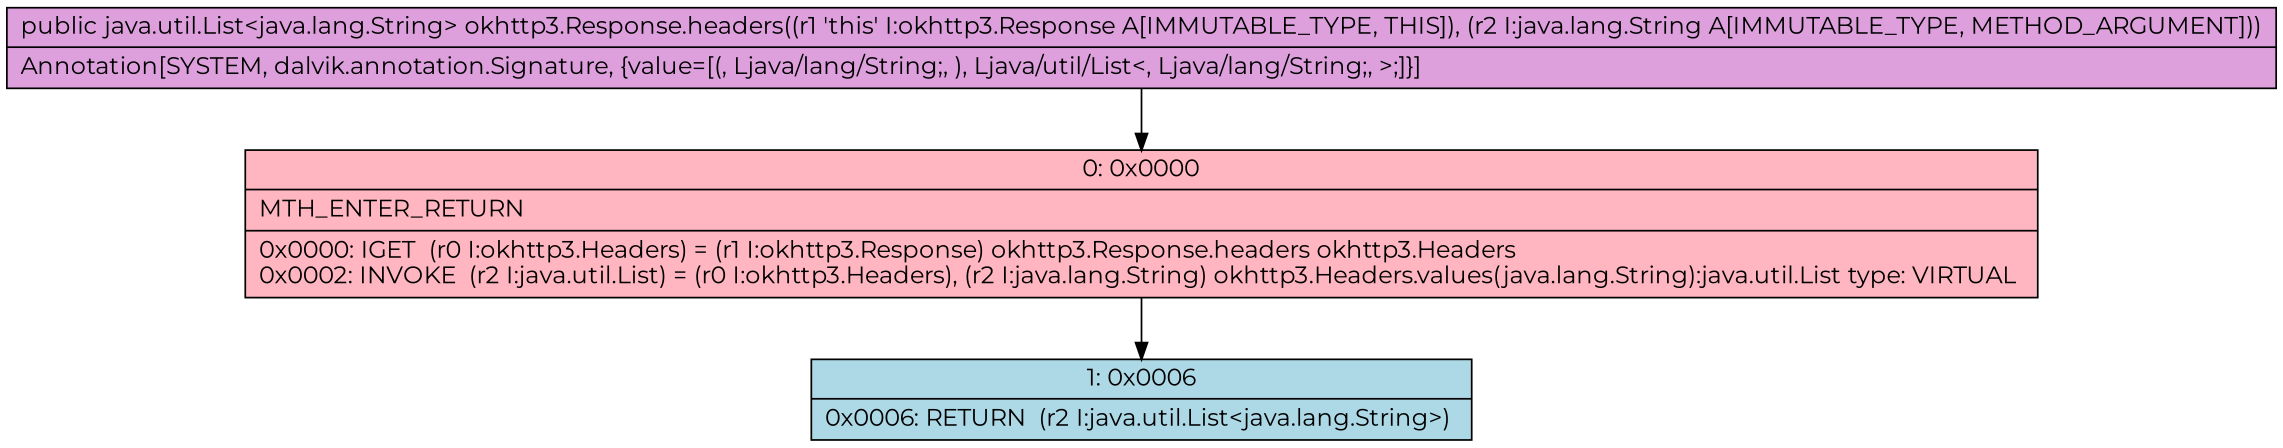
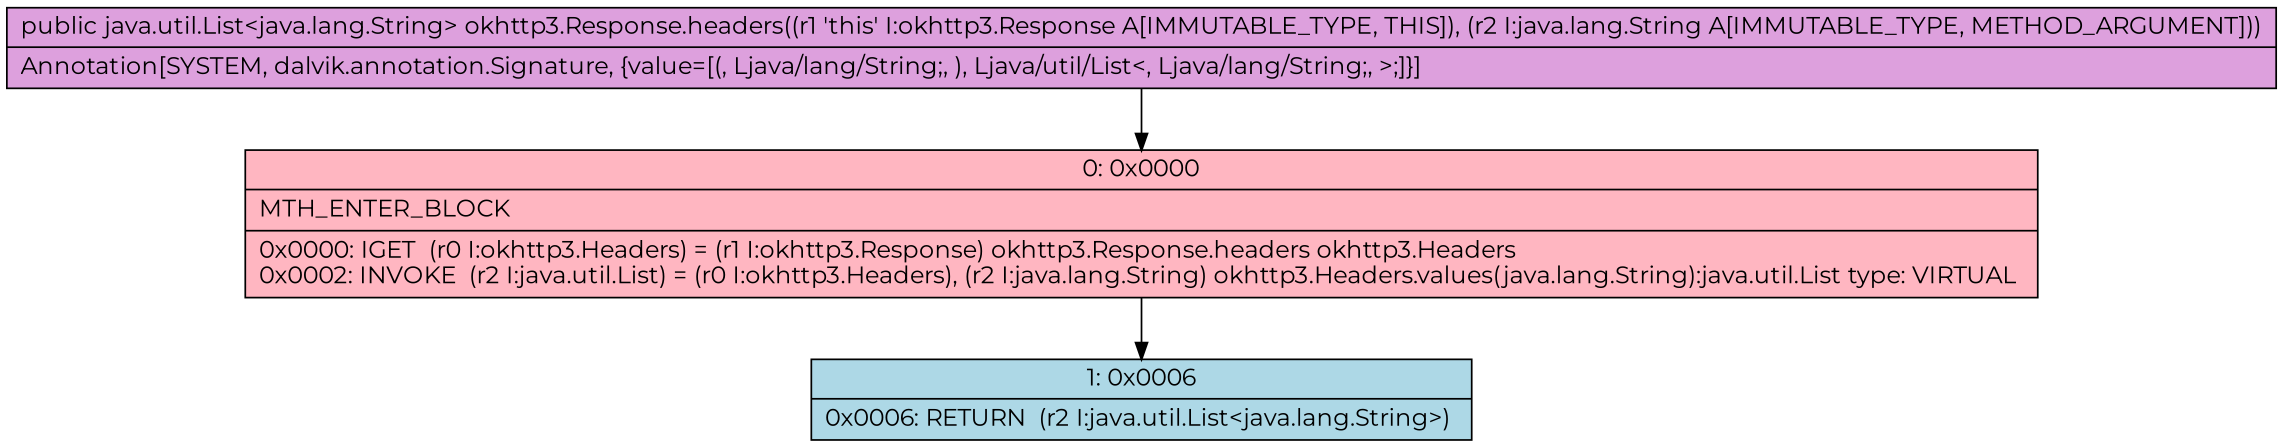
(392, 209) -> (385, 209)
